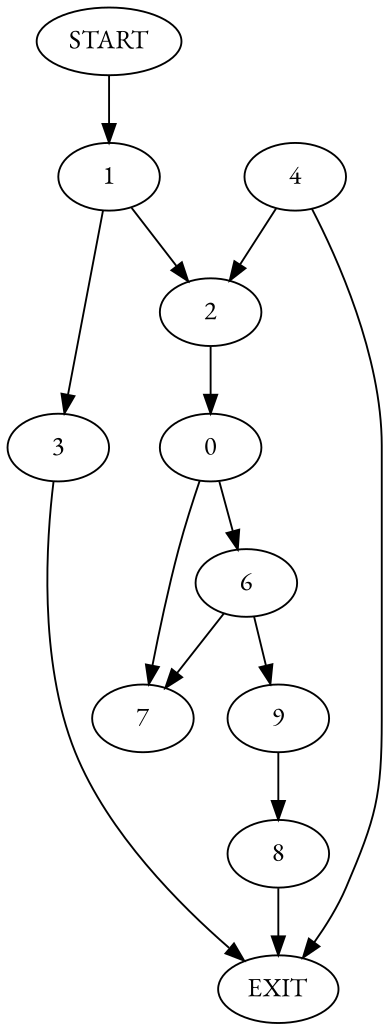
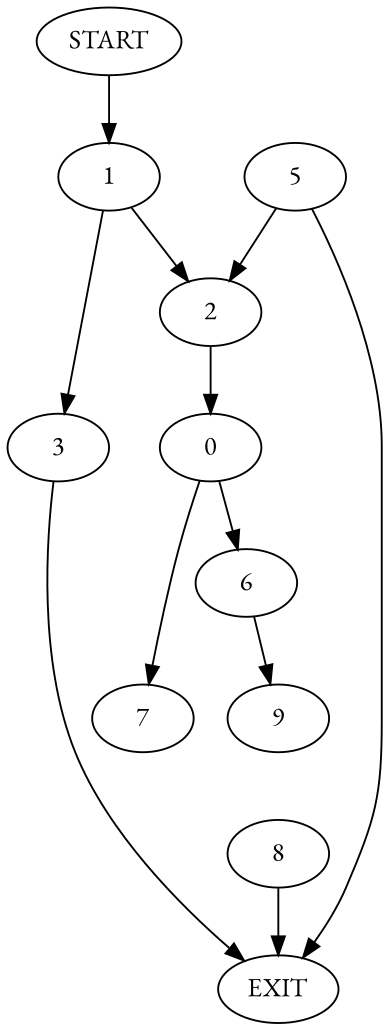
(295, 177) -> (295, 177)
(200, 643) -> none
(278, 777) -> none
